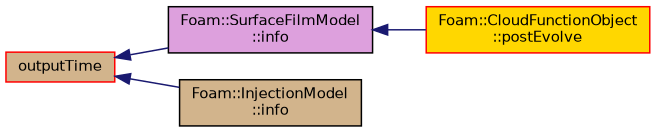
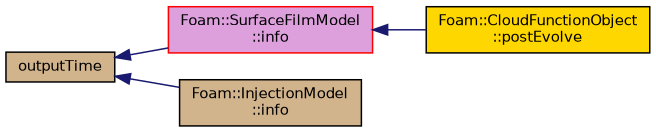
(270, 30) -> (270, 30)
(538, 30) -> (538, 30)
(60, 67) -> (60, 67)
